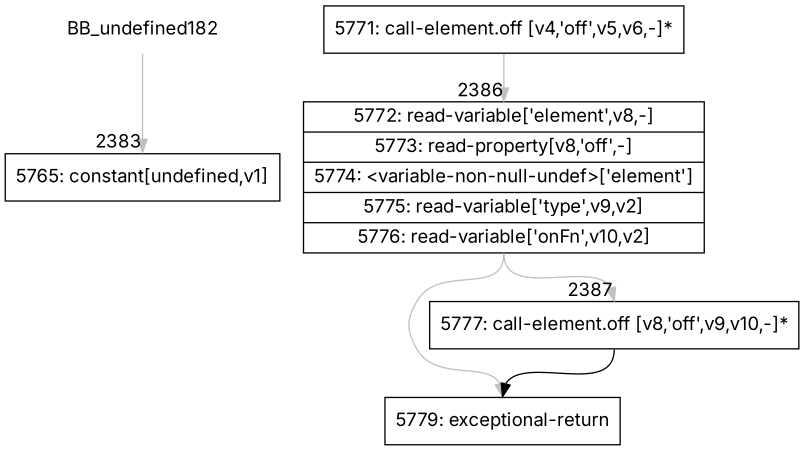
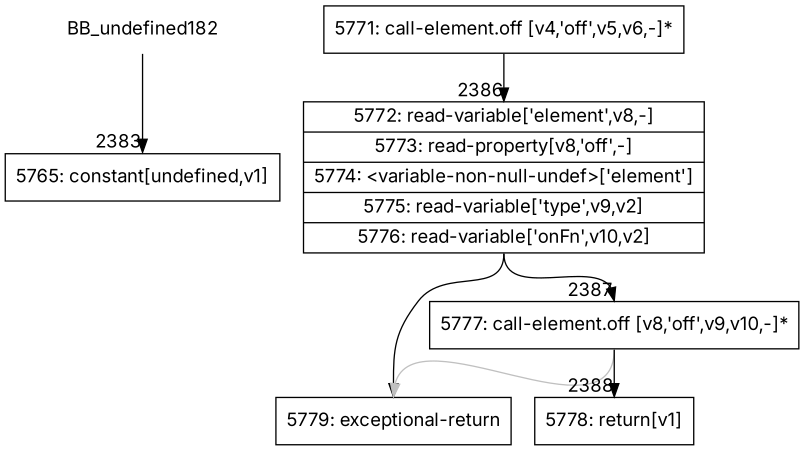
(504, 71) -> (504, 71)
(143, 96) -> (143, 96)
(552, 278) -> (552, 278)
(410, 318) -> (425, 295)
(565, 374) -> (510, 375)
none -> (614, 421)
